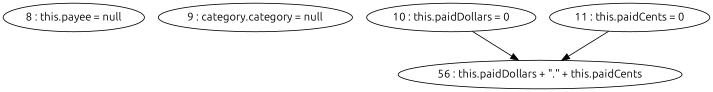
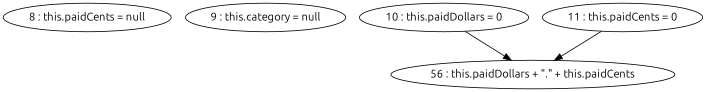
(74, 17) -> (87, 17)
(255, 17) -> (266, 17)
